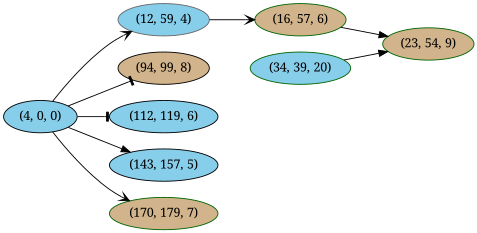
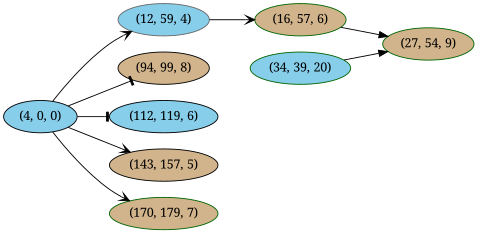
(428, 44) -> (428, 44)
(95, 138) -> (95, 138)
(164, 165) -> (164, 165)
